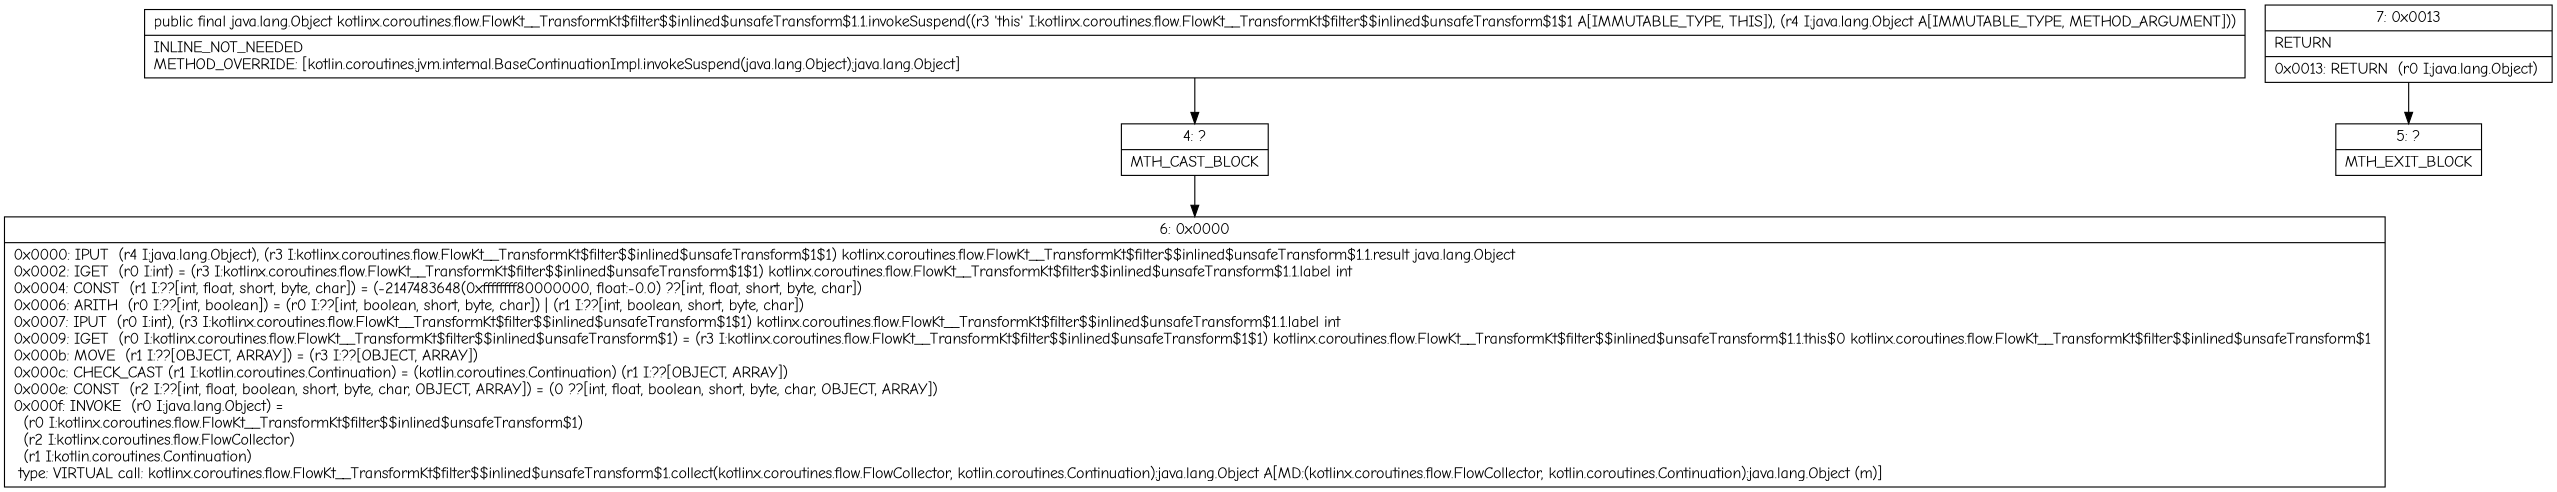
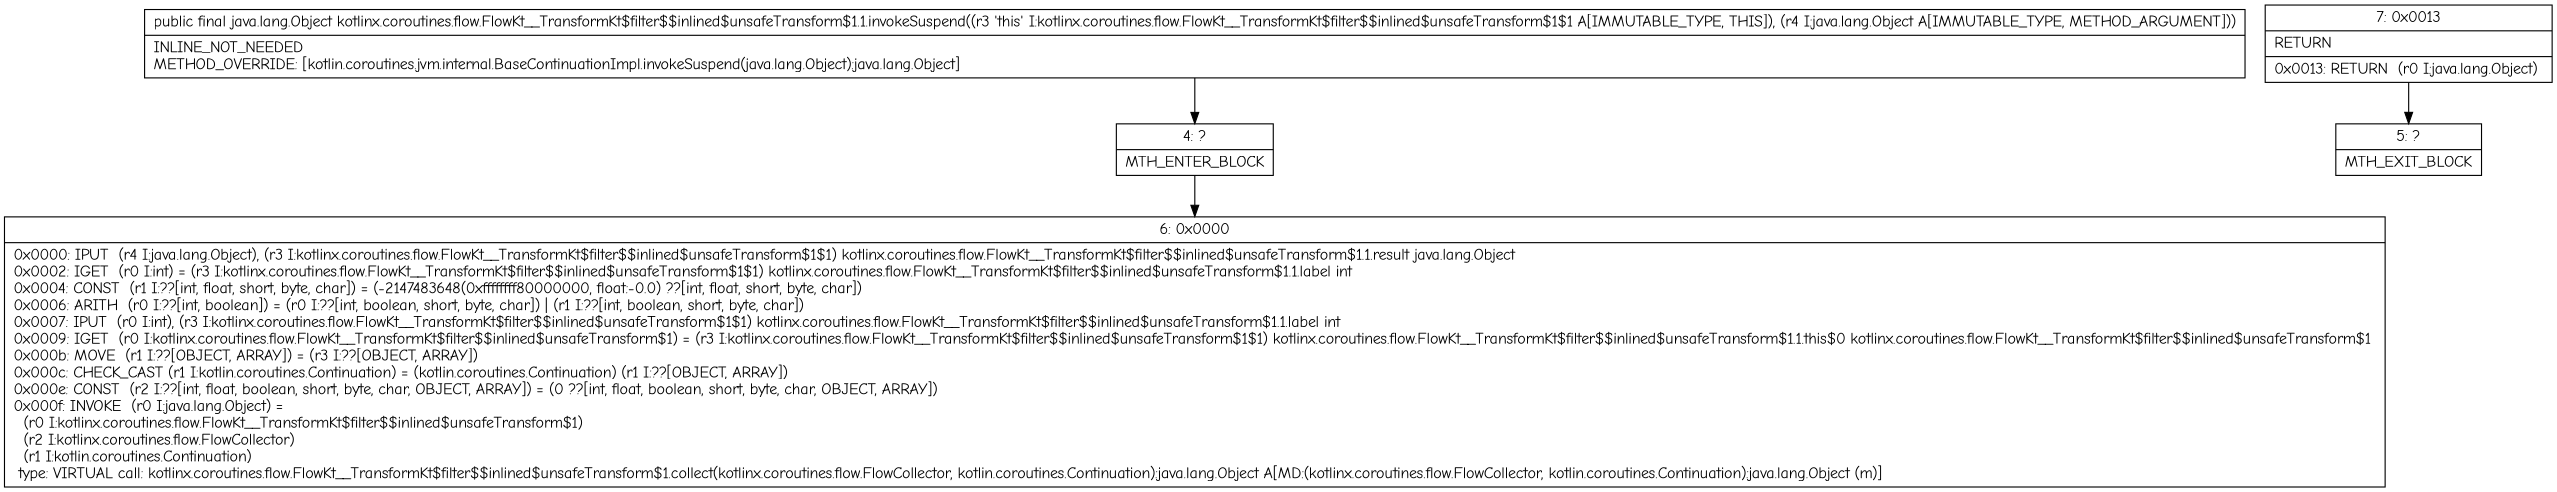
(1195, 162) -> (1195, 162)
